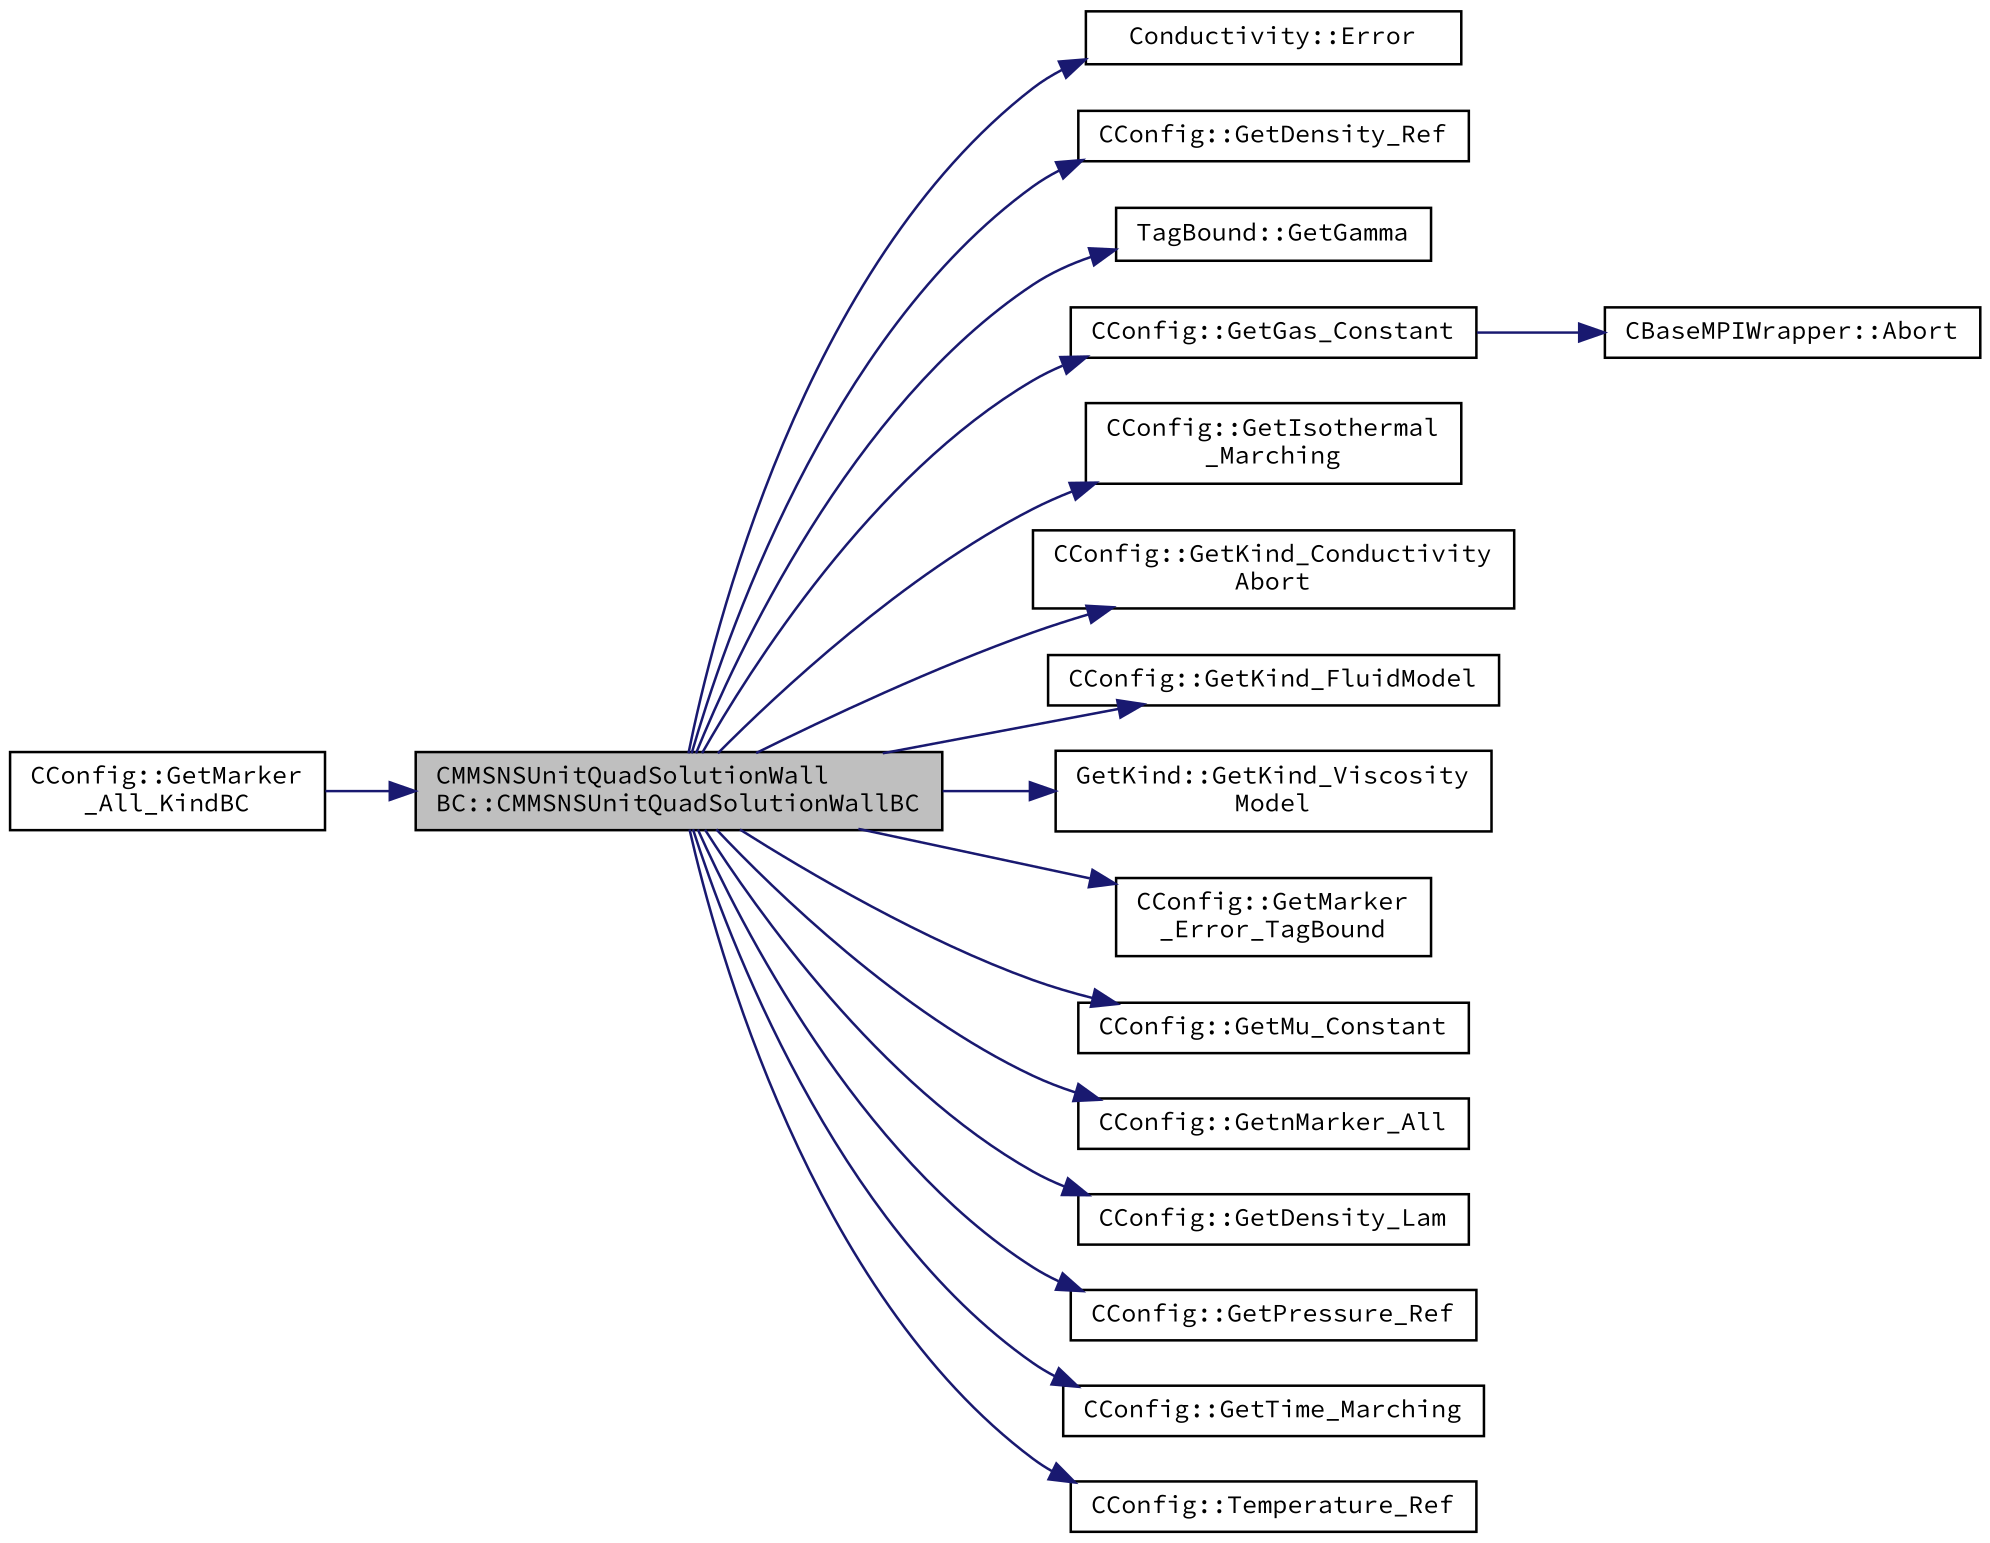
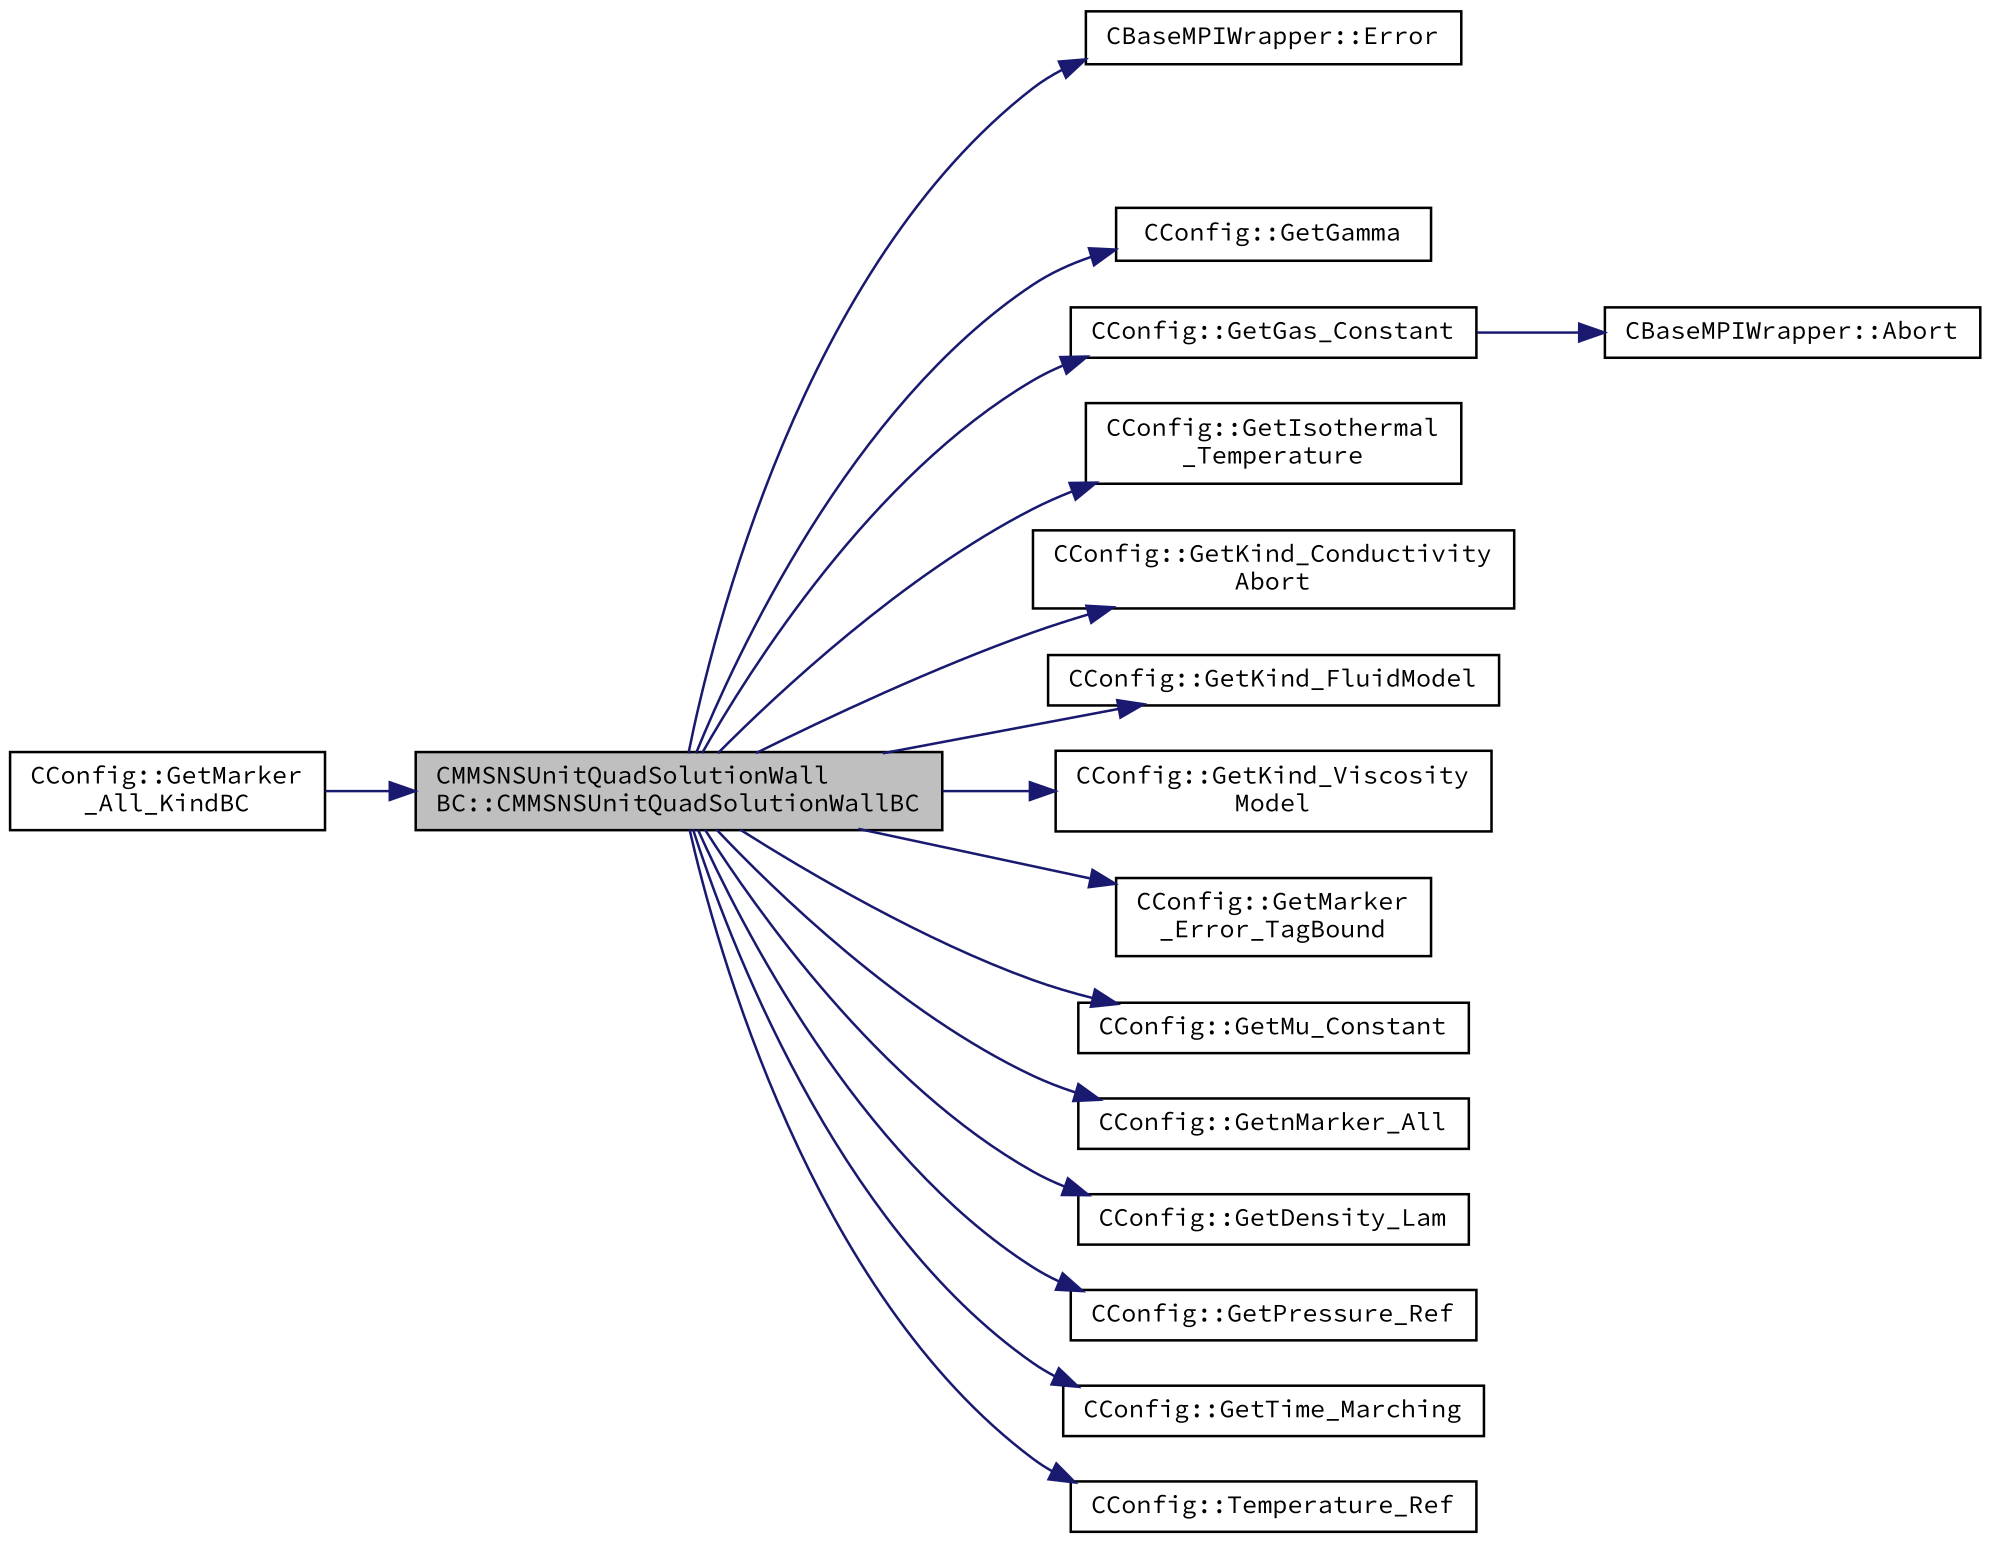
(1274, 38) -> (1274, 38)
(1274, 136) -> none
(1274, 234) -> (1274, 234)
(1274, 443) -> (1274, 443)
(1274, 791) -> (1274, 791)
